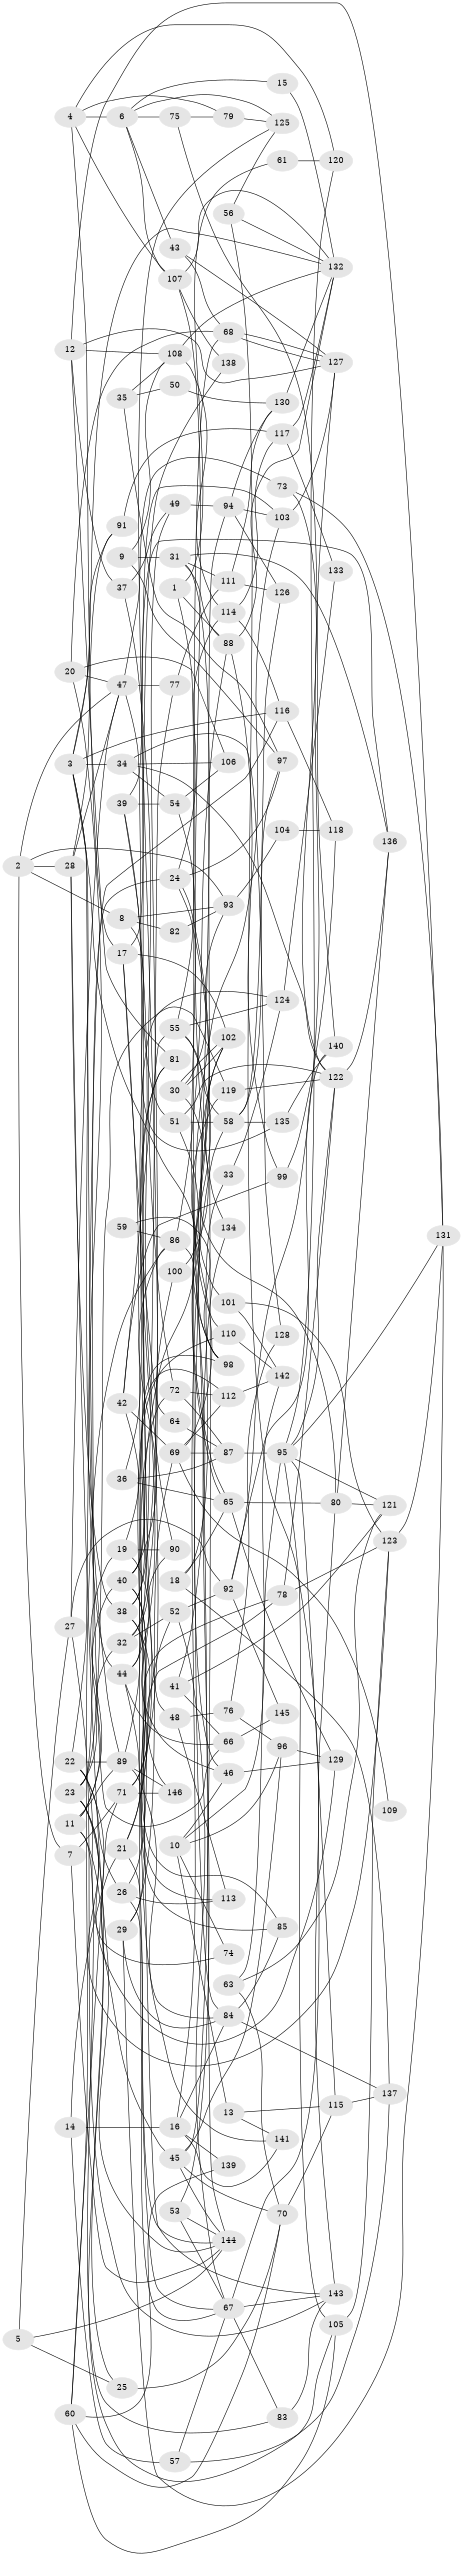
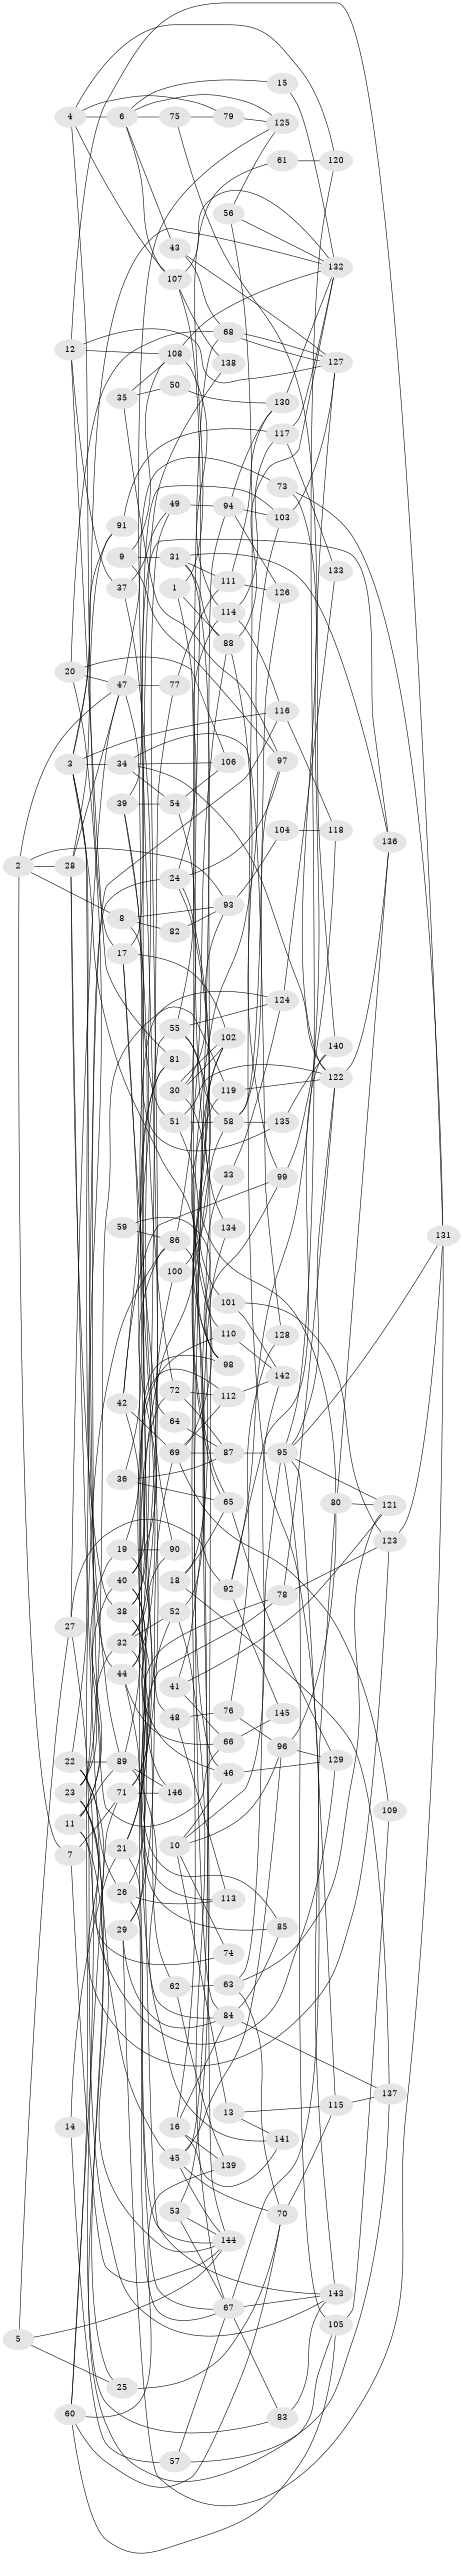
(282, 1503) -> (321, 1664)
(202, 1601) -> (203, 1387)
(372, 1936) -> (372, 2070)
none -> (175, 1987)
(123, 2127) -> none
